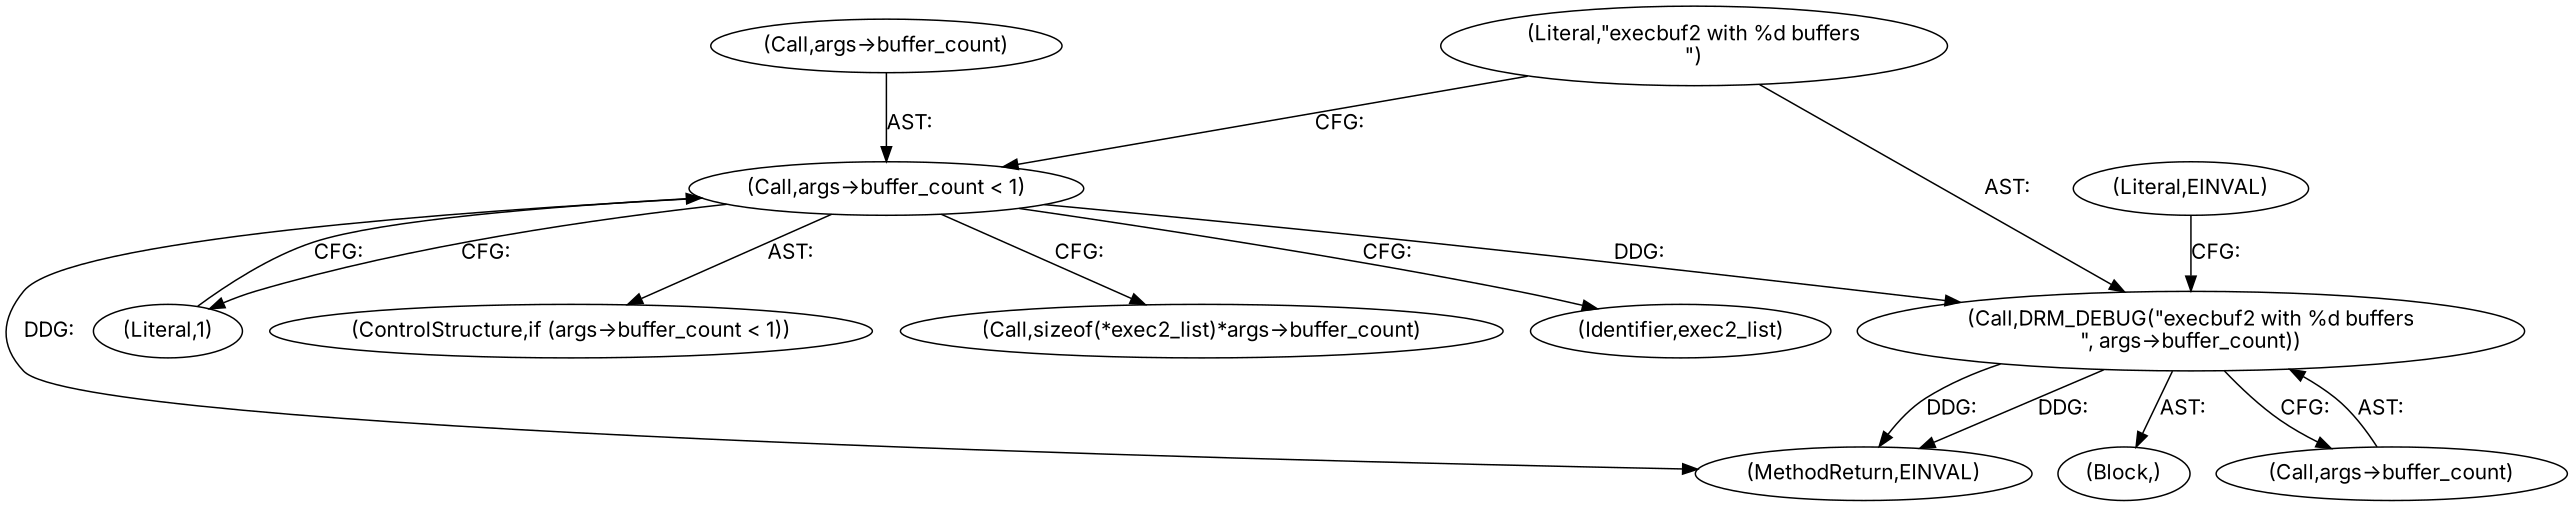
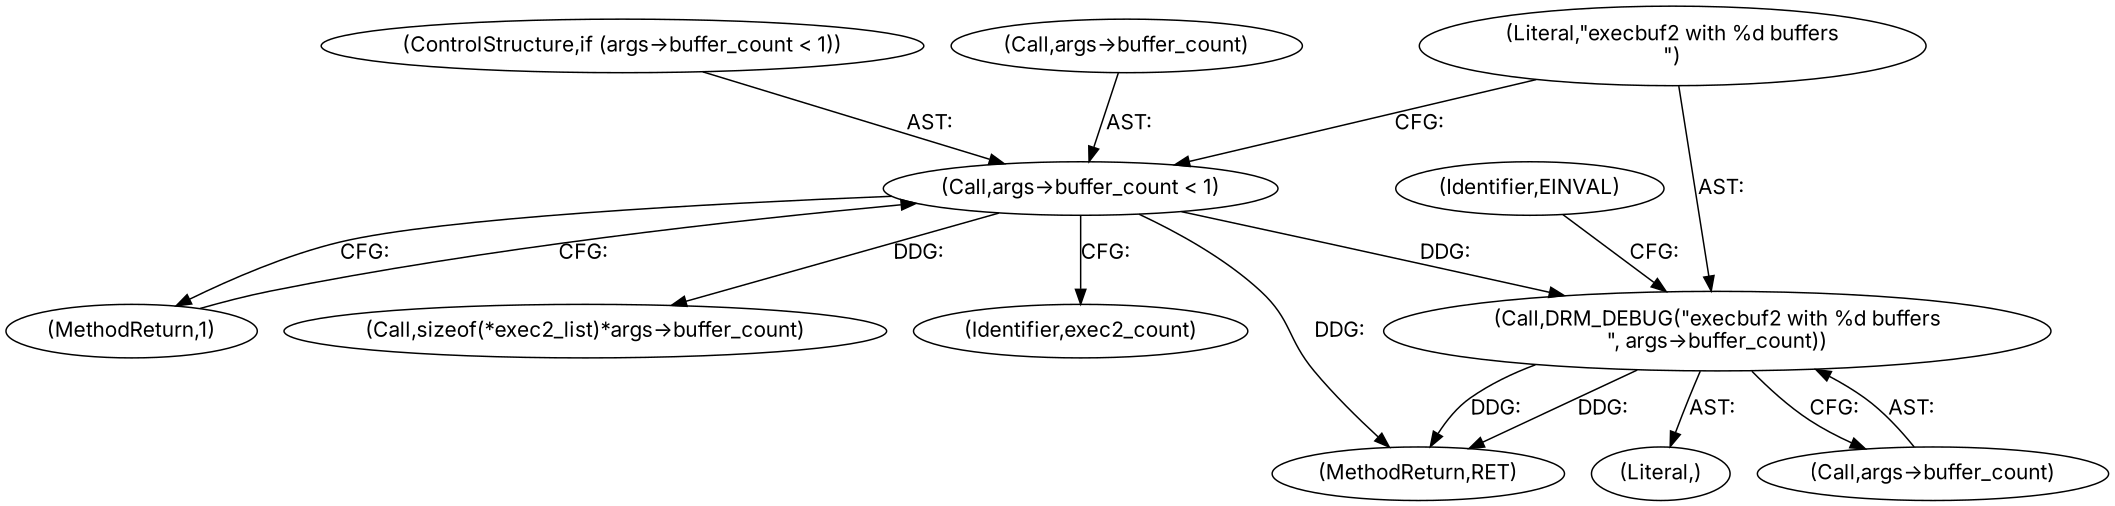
(2191, 189) -> (1530, 189)
(1082, 253) -> (921, 253)
(737, 256) -> (846, 116)
(168, 331) -> (132, 331)
(1681, 331) -> (1081, 331)
(1864, 474) -> (1418, 474)
(2124, 474) -> (1661, 474)
